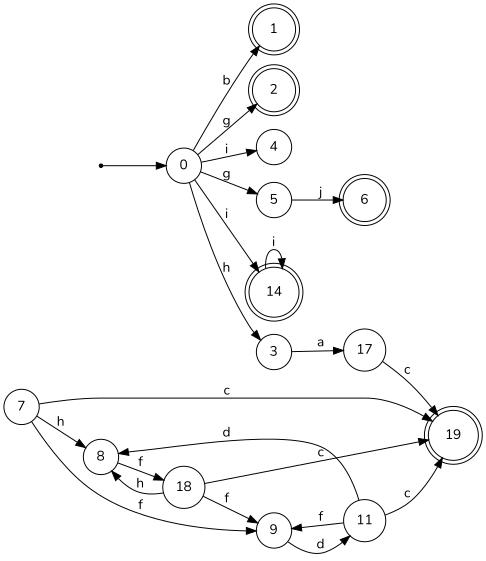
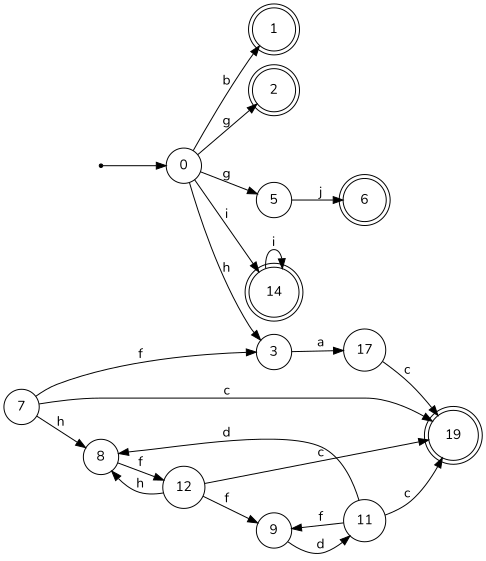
(274, 147) -> none
(184, 487) -> (184, 487)
(123, 507) -> (138, 363)
